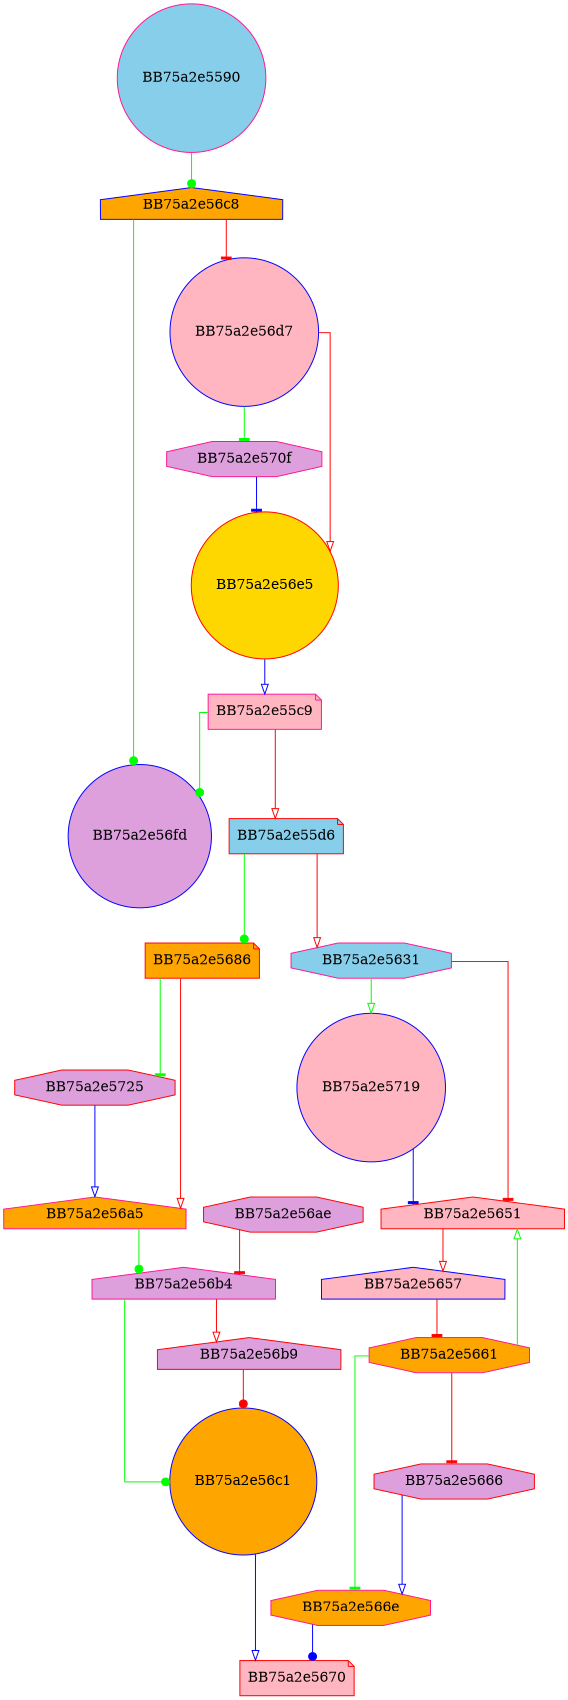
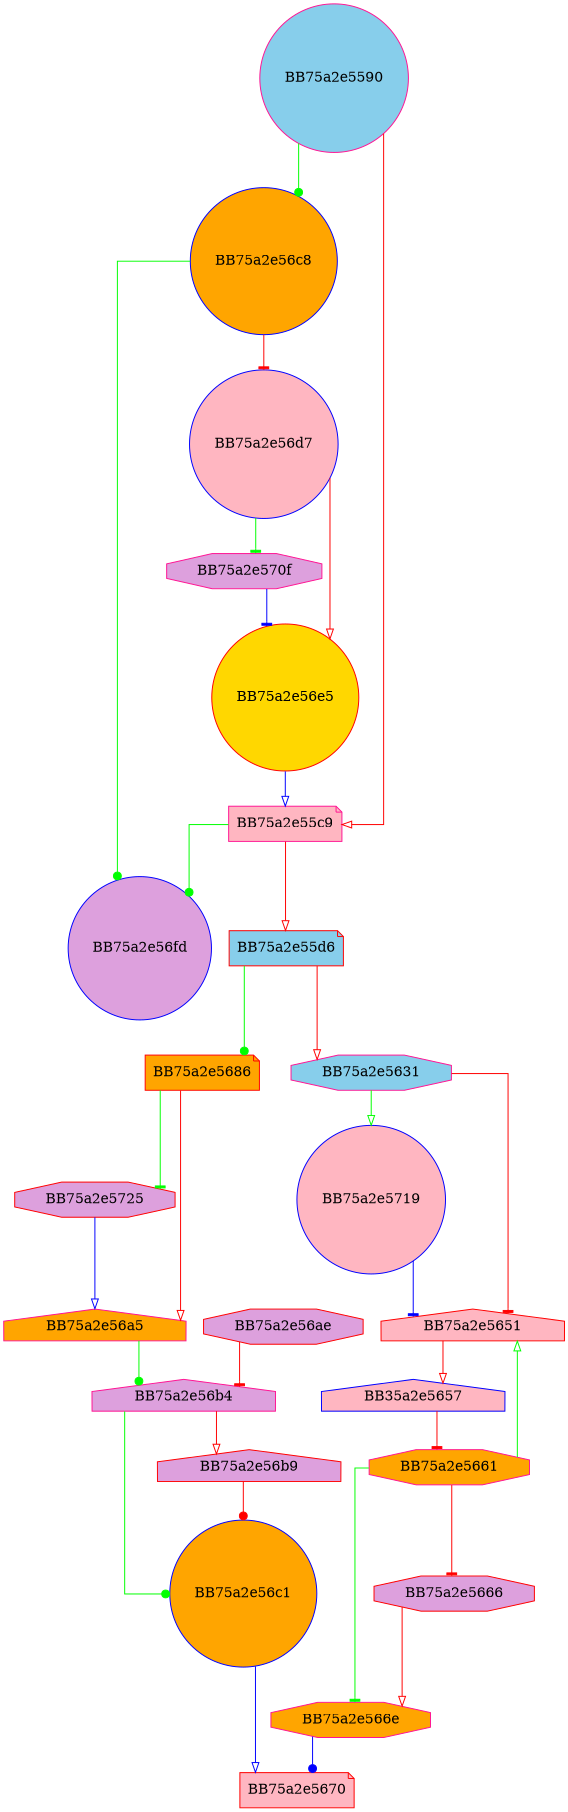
(192, 205) -> (264, 261)
none -> (384, 495)
(413, 1285) -> (413, 1397)
(402, 1540) -> (402, 1652)
